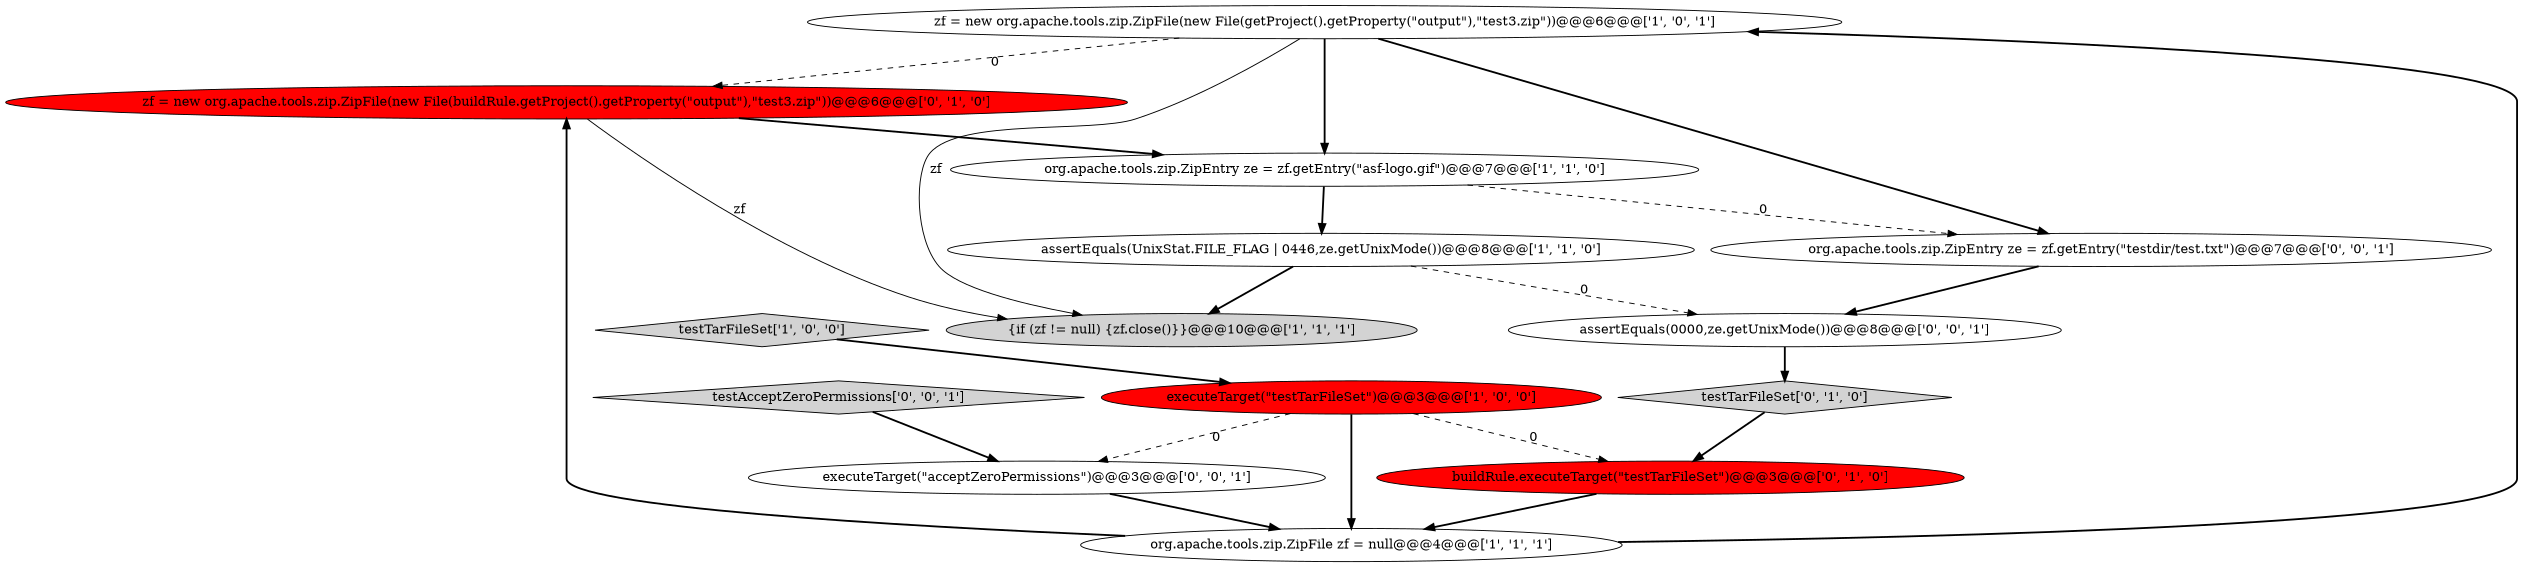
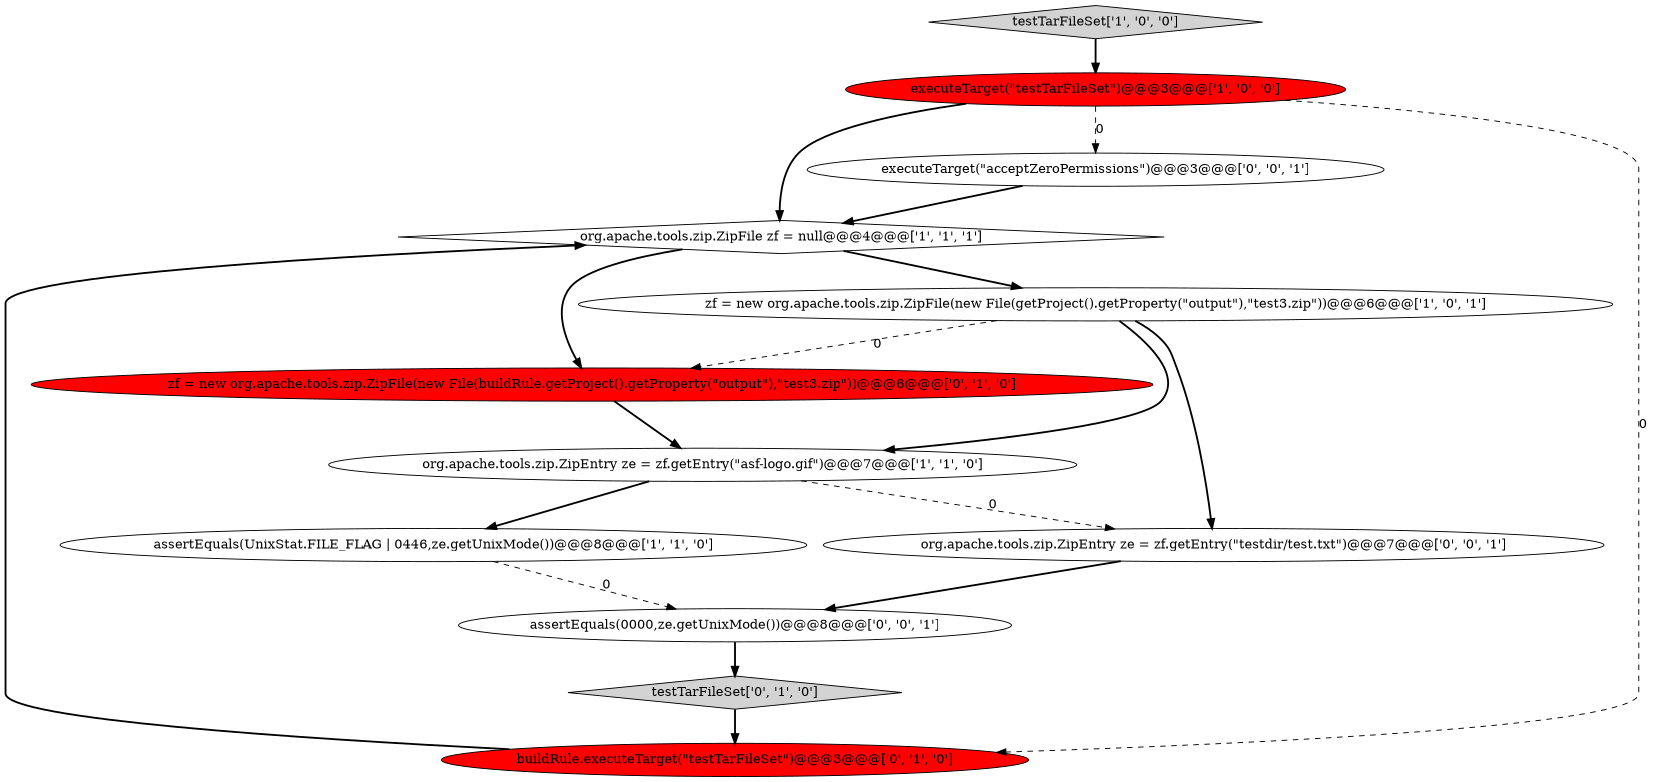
(1182, 330) -> none
(839, 397) -> none
(1351, 545) -> (781, 237)
